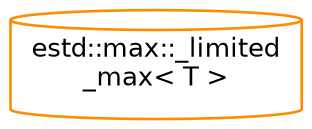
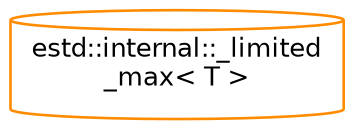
(156, 65) -> (177, 65)
